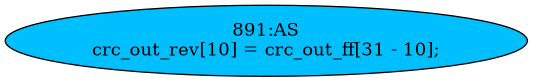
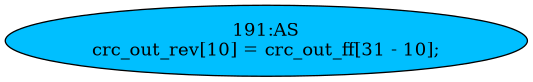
(266, 41) -> (266, 41)
